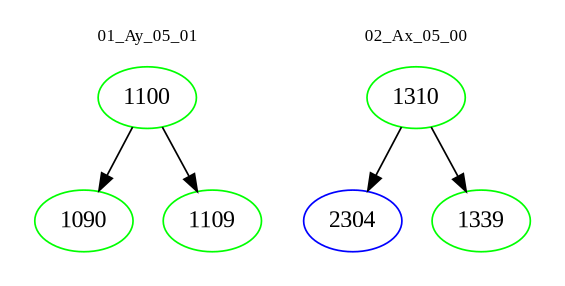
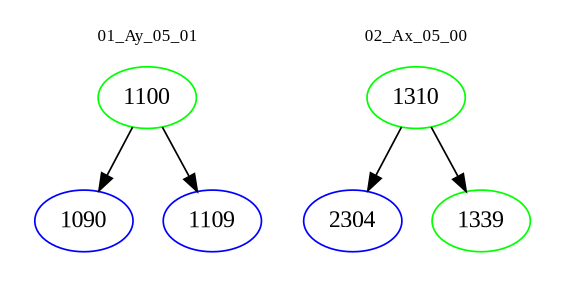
(84, 221) -> (84, 221)
(212, 221) -> (212, 221)
